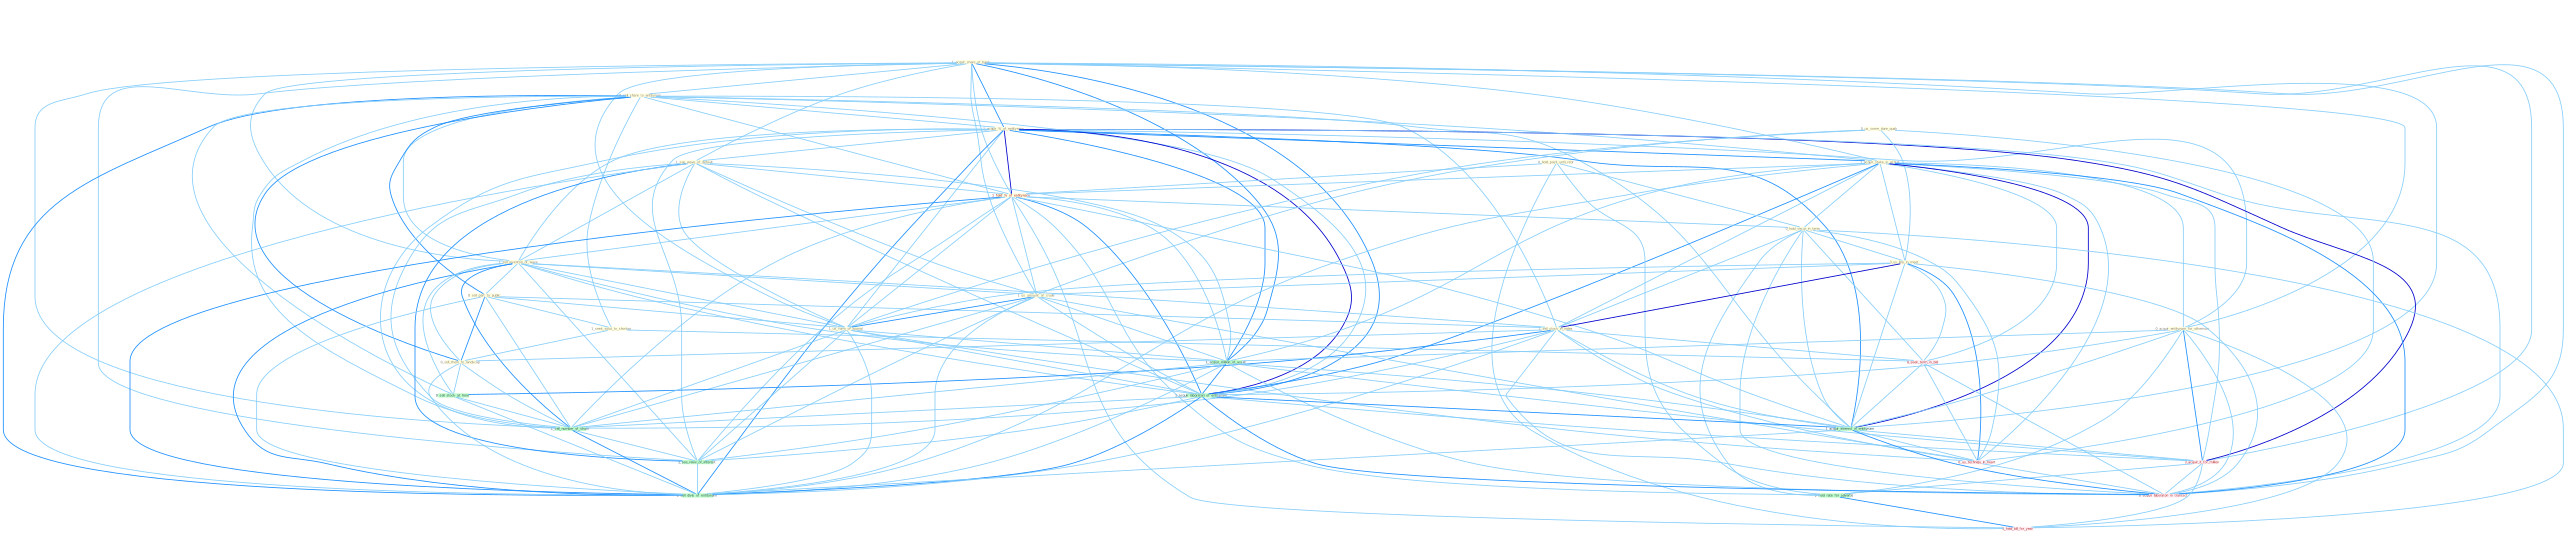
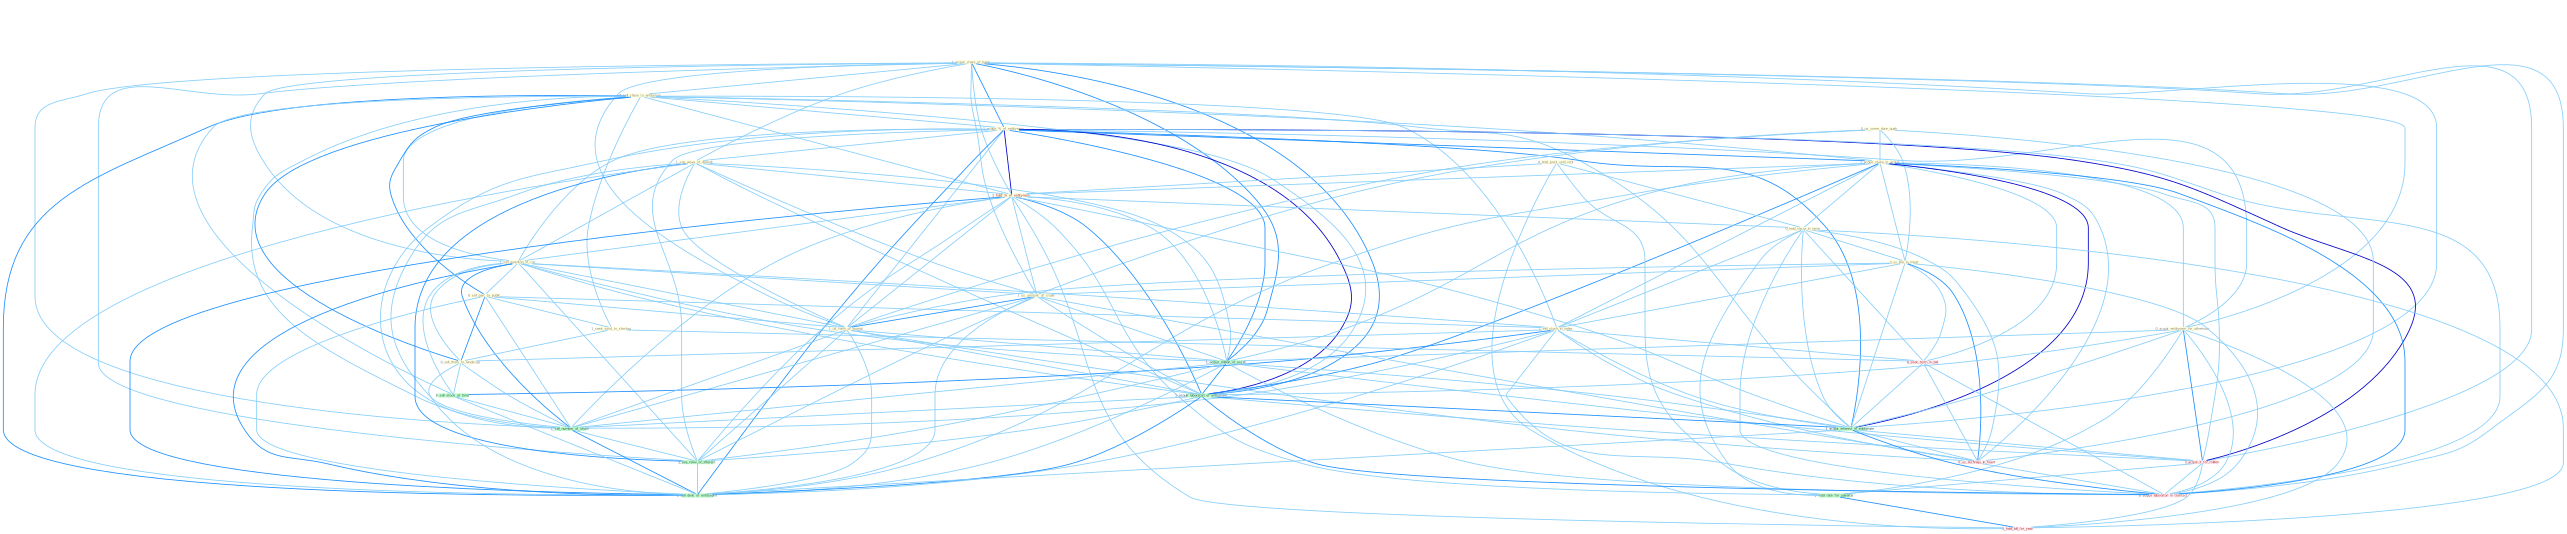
(1435, 84) -> (1880, 150)
(518, 262) -> (518, 262)
(1722, 297) -> (1722, 297)
